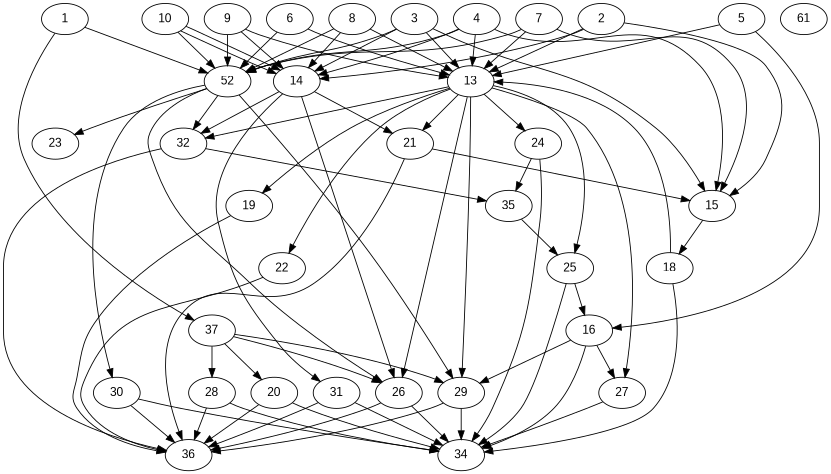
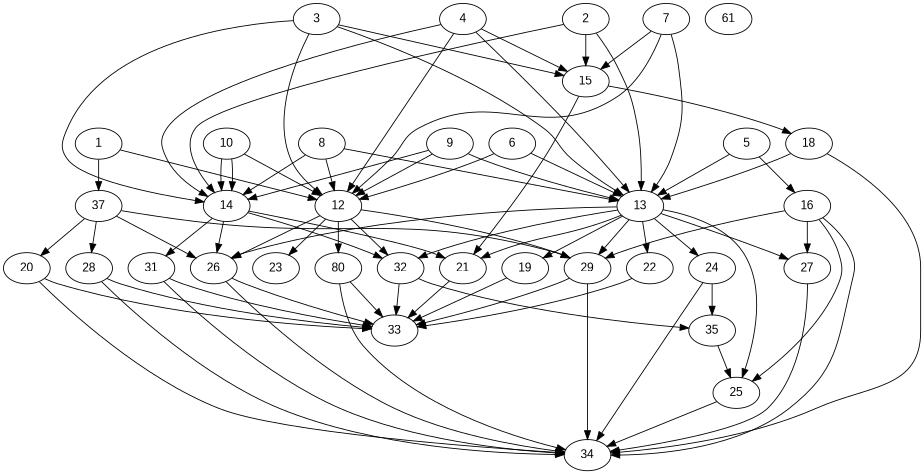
(228, 81) -> (338, 206)
(557, 174) -> (536, 171)
(578, 295) -> (826, 307)
(117, 393) -> (338, 268)
(189, 455) -> (395, 331)
